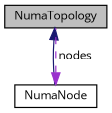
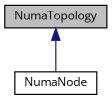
(56, 50) -> none
